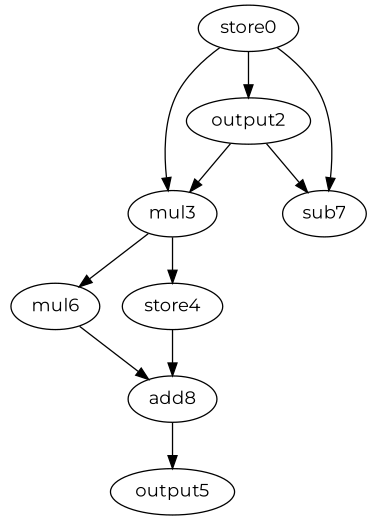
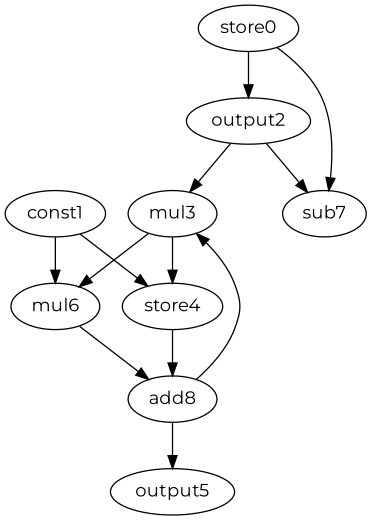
(173, 104) -> (239, 313)
none -> (55, 214)
